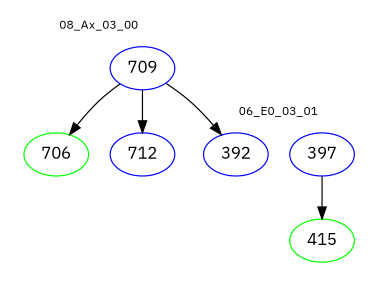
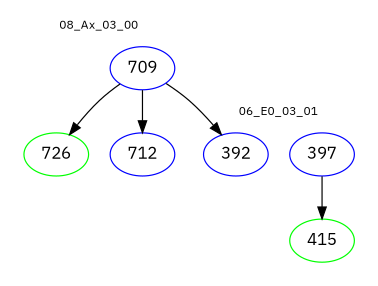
(56, 154) -> (56, 154)
